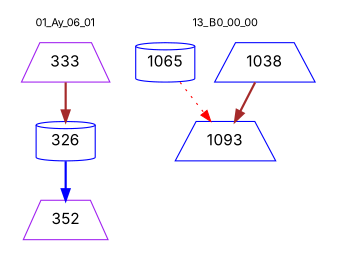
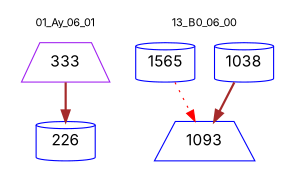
(225, 24) -> (205, 24)
(165, 62) -> (165, 62)
(265, 62) -> (244, 62)
(66, 141) -> (66, 141)
(66, 220) -> none
